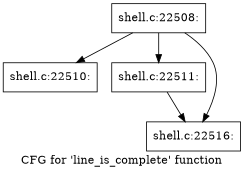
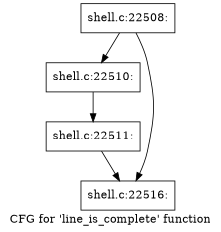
(159, 44) -> (93, 103)
